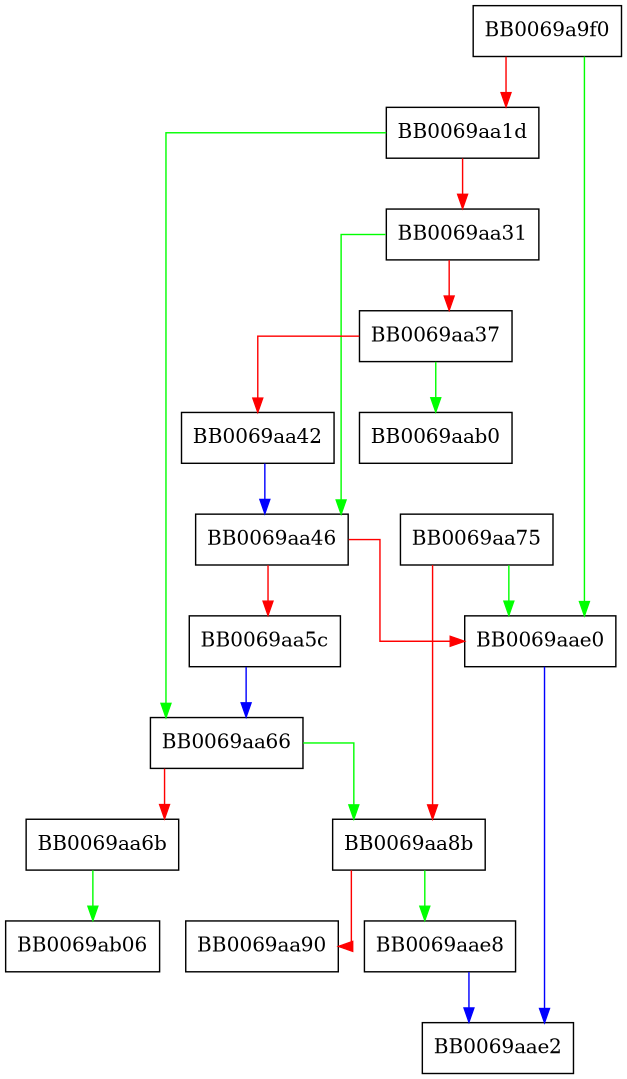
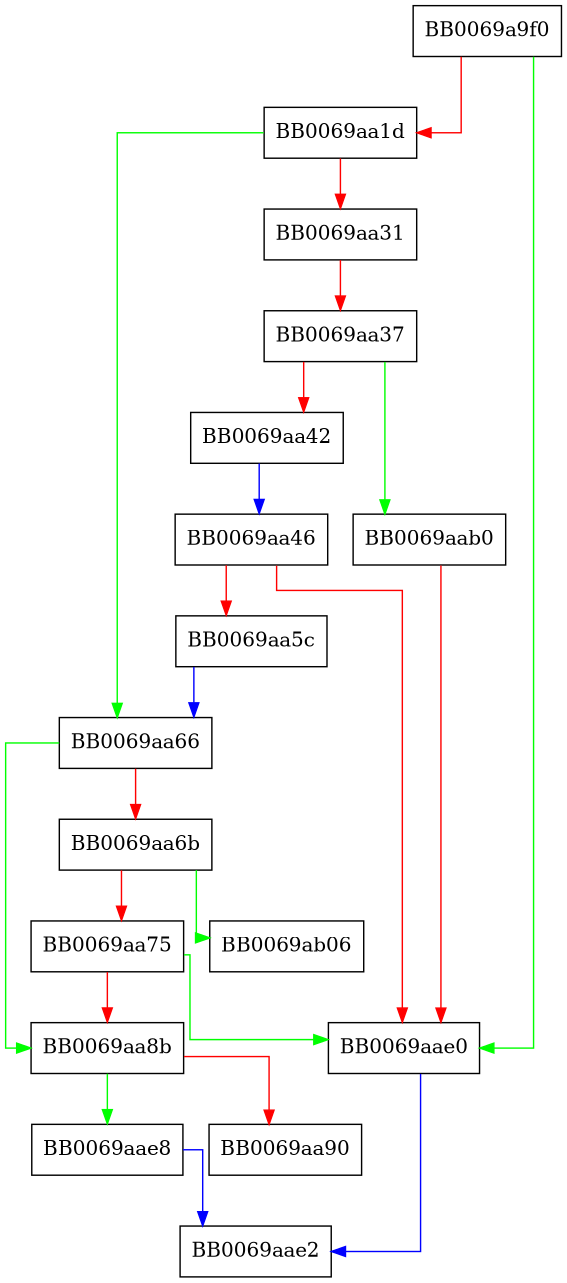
(341, 345) -> none
none -> (441, 787)
none -> (121, 888)
